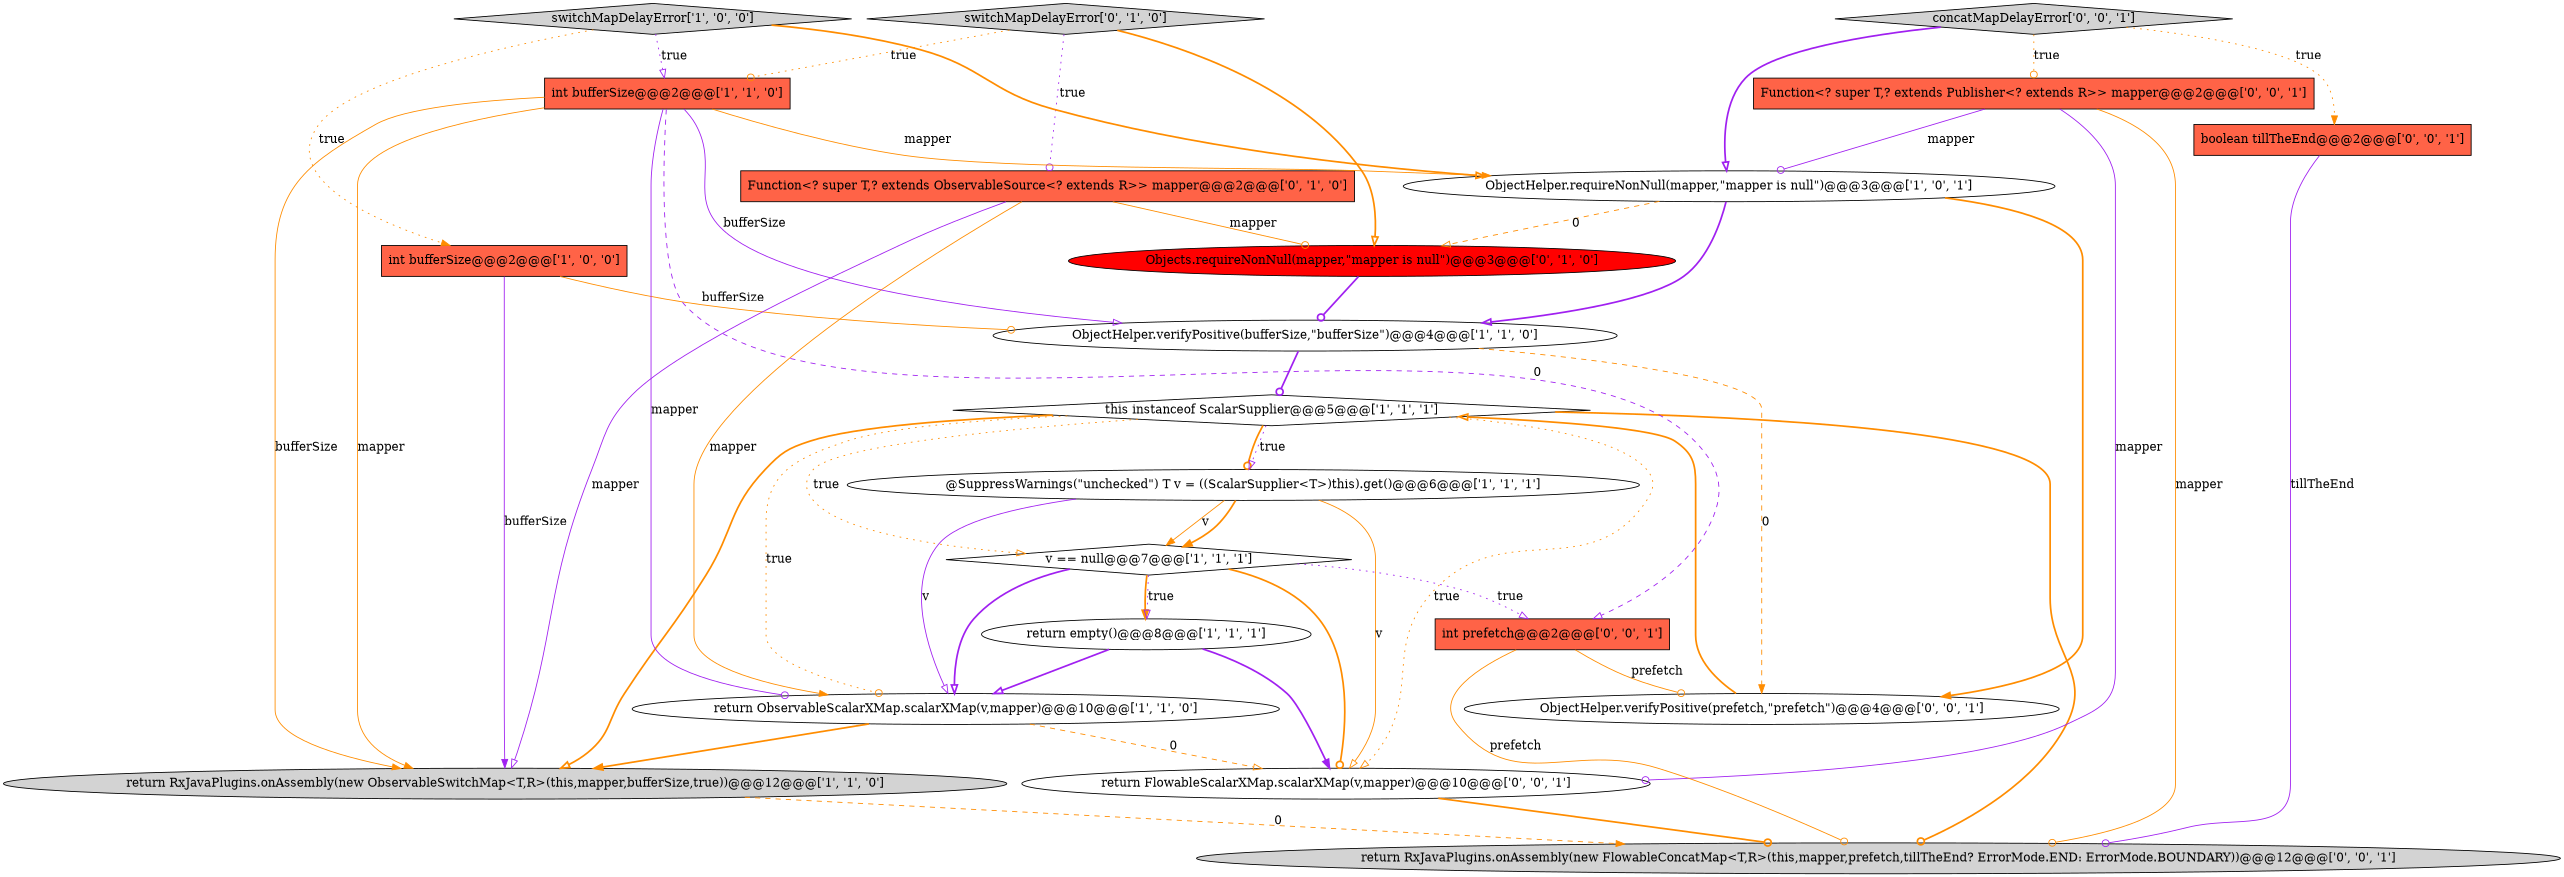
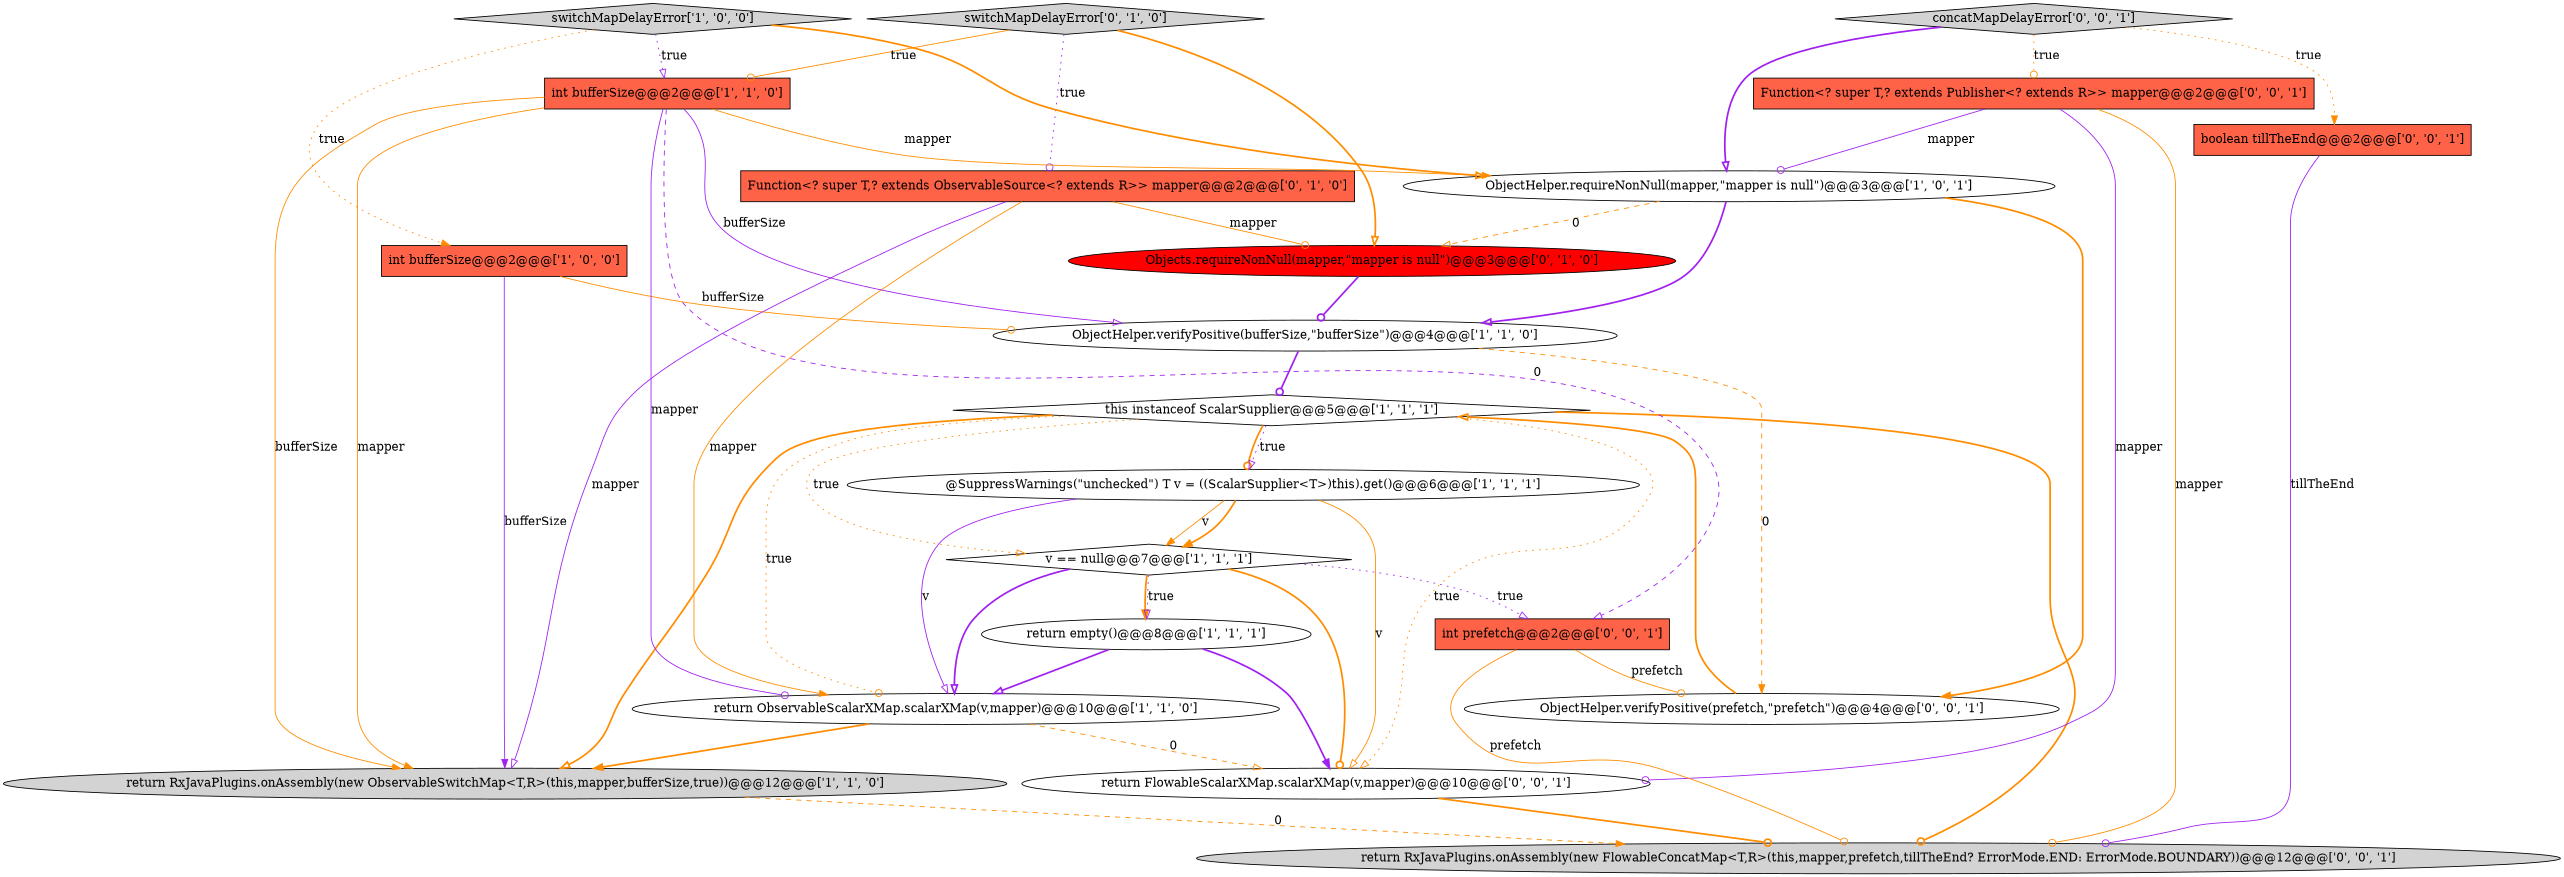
(882, 53) -> (882, 53)
